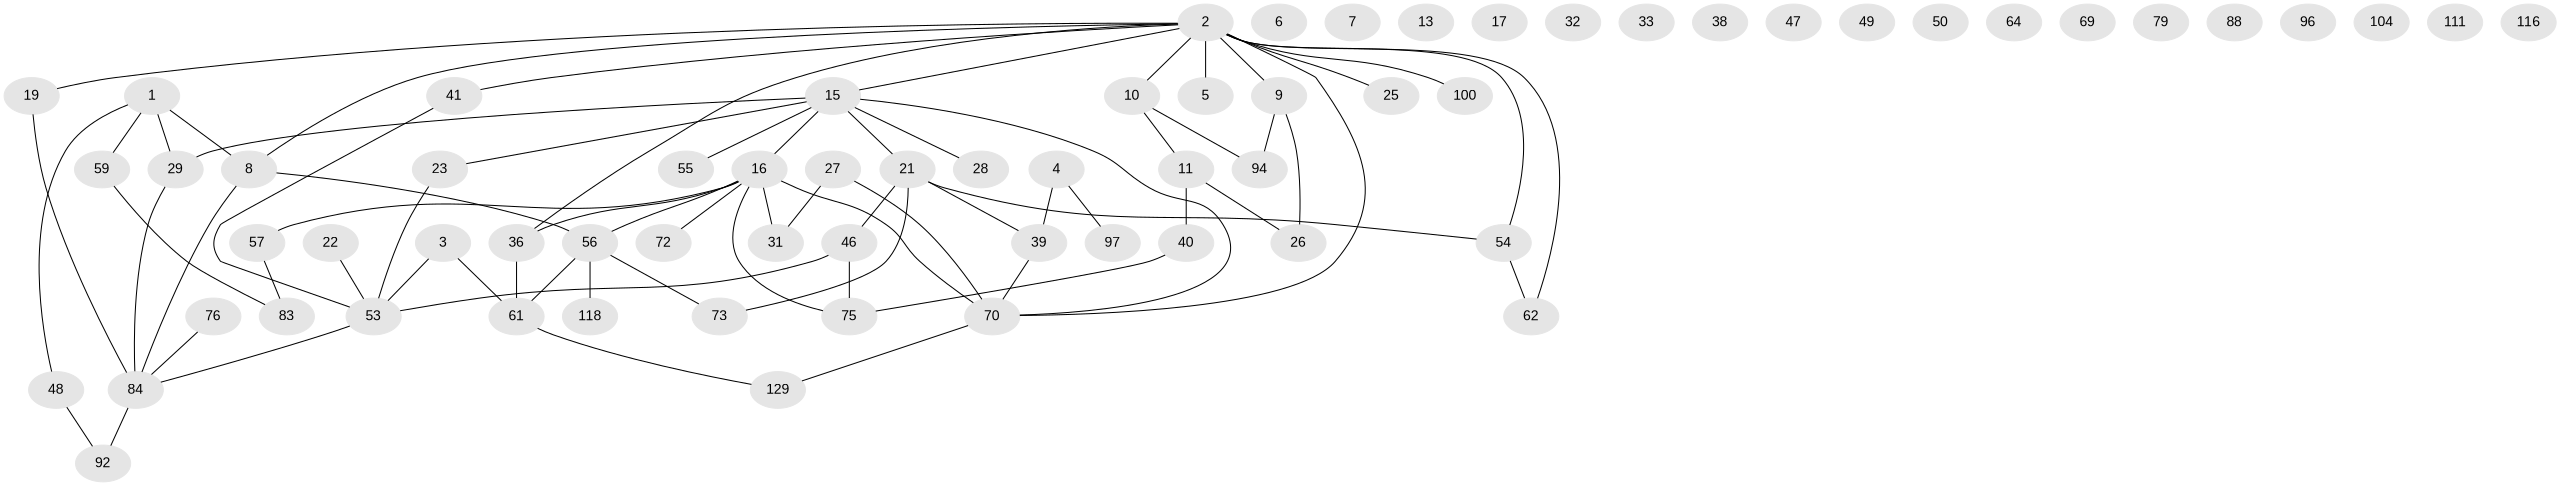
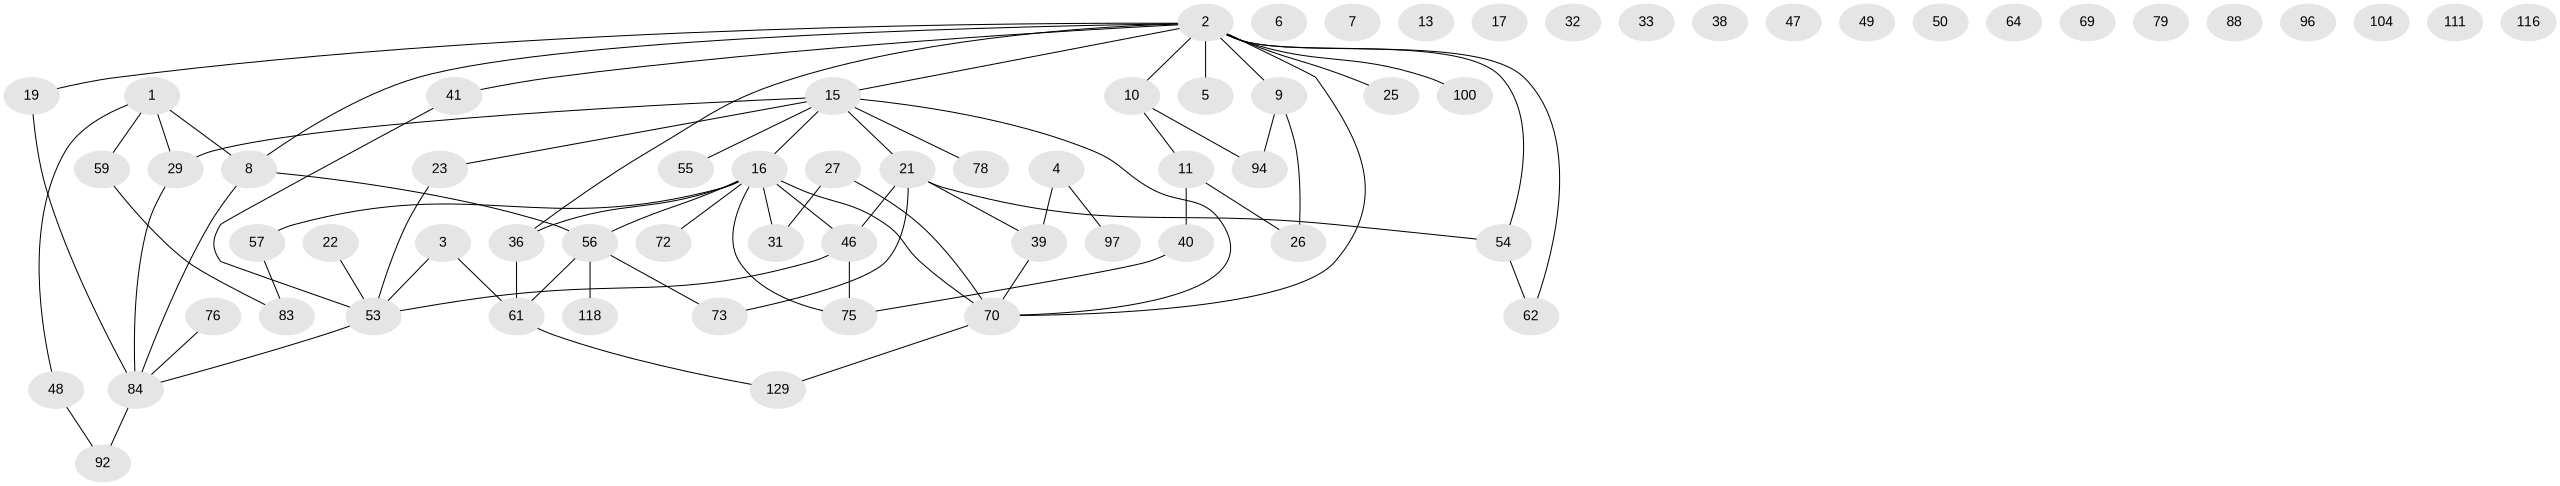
(981, 169) -> (981, 169)
none -> (799, 202)
